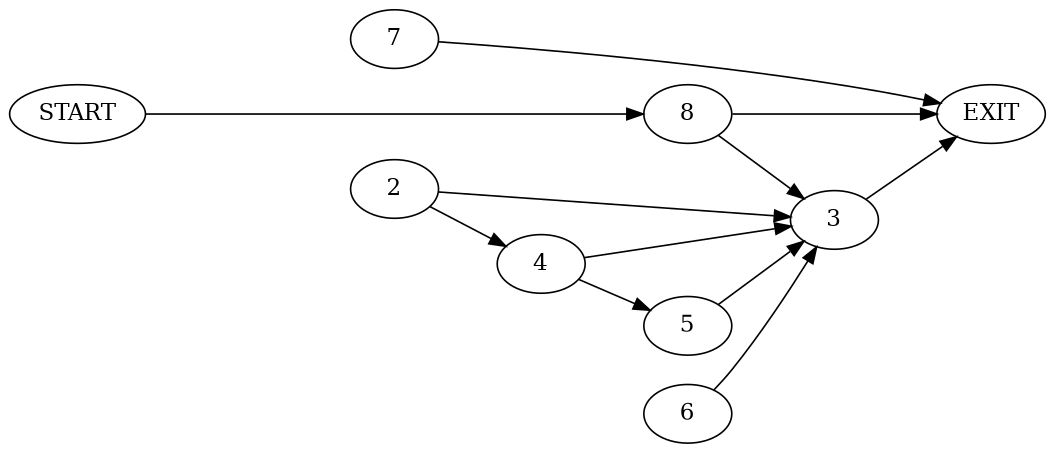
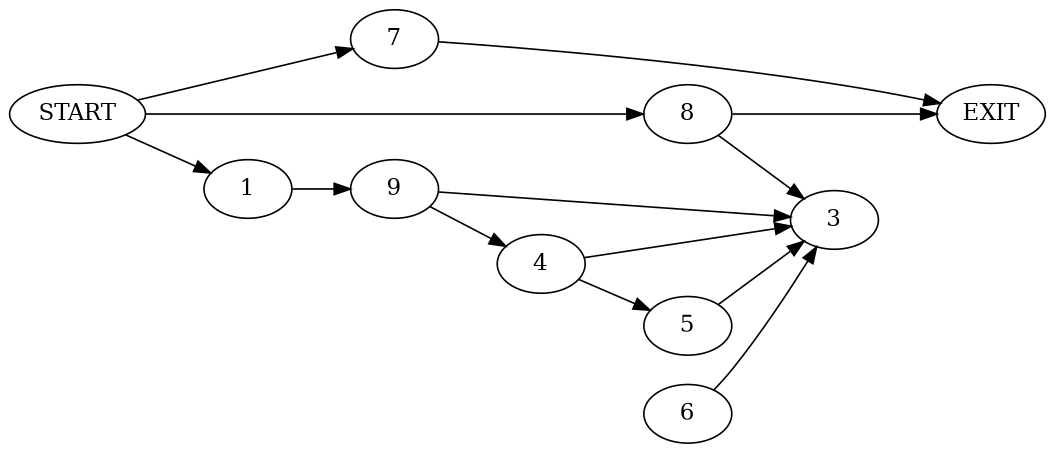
none -> (237, 76)
(905, 173) -> none
none -> (248, 189)
(395, 189) -> (395, 189)
